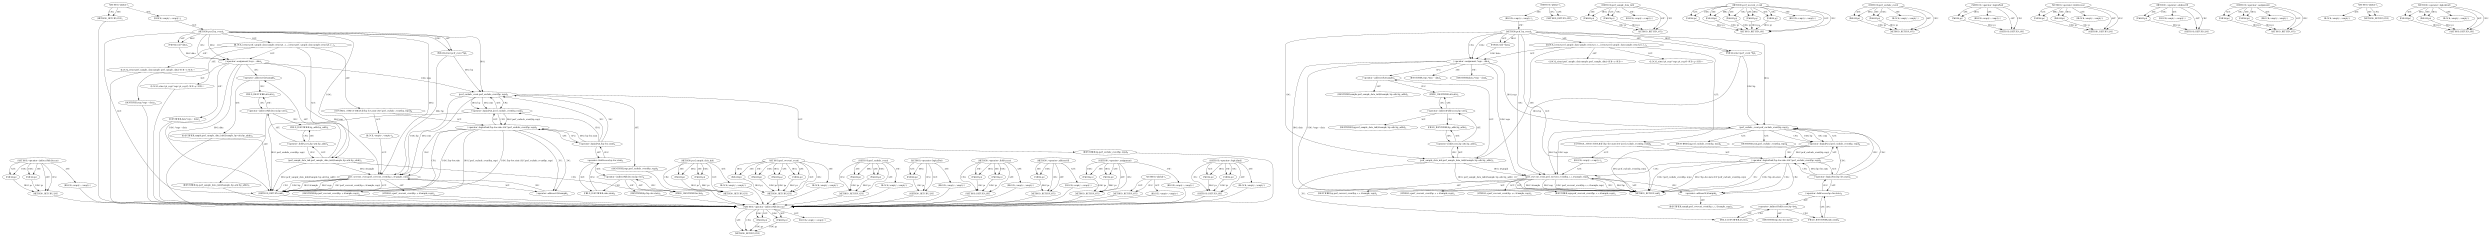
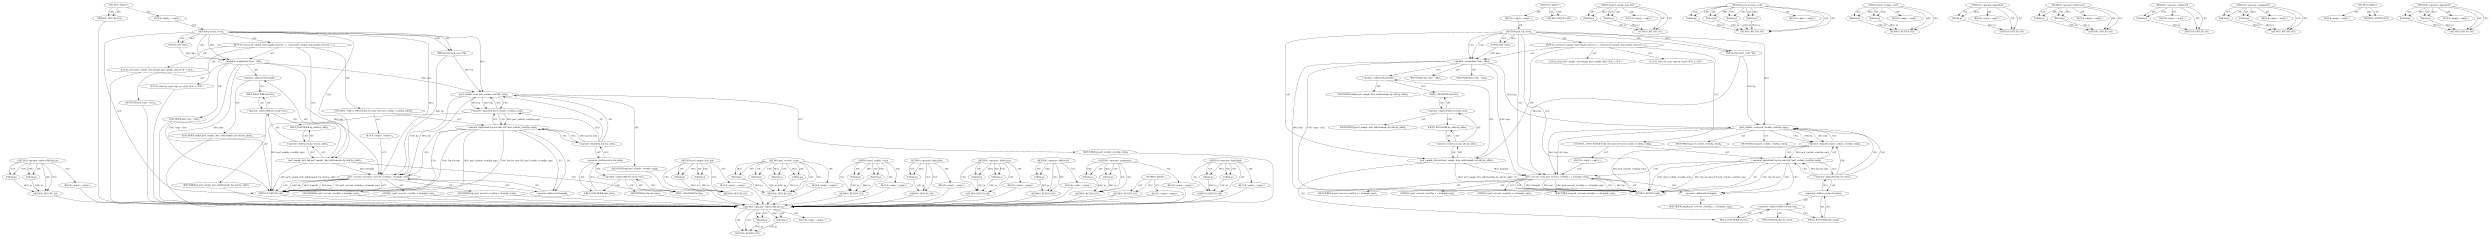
(1772, 18) -> none
none -> (487, 194)
